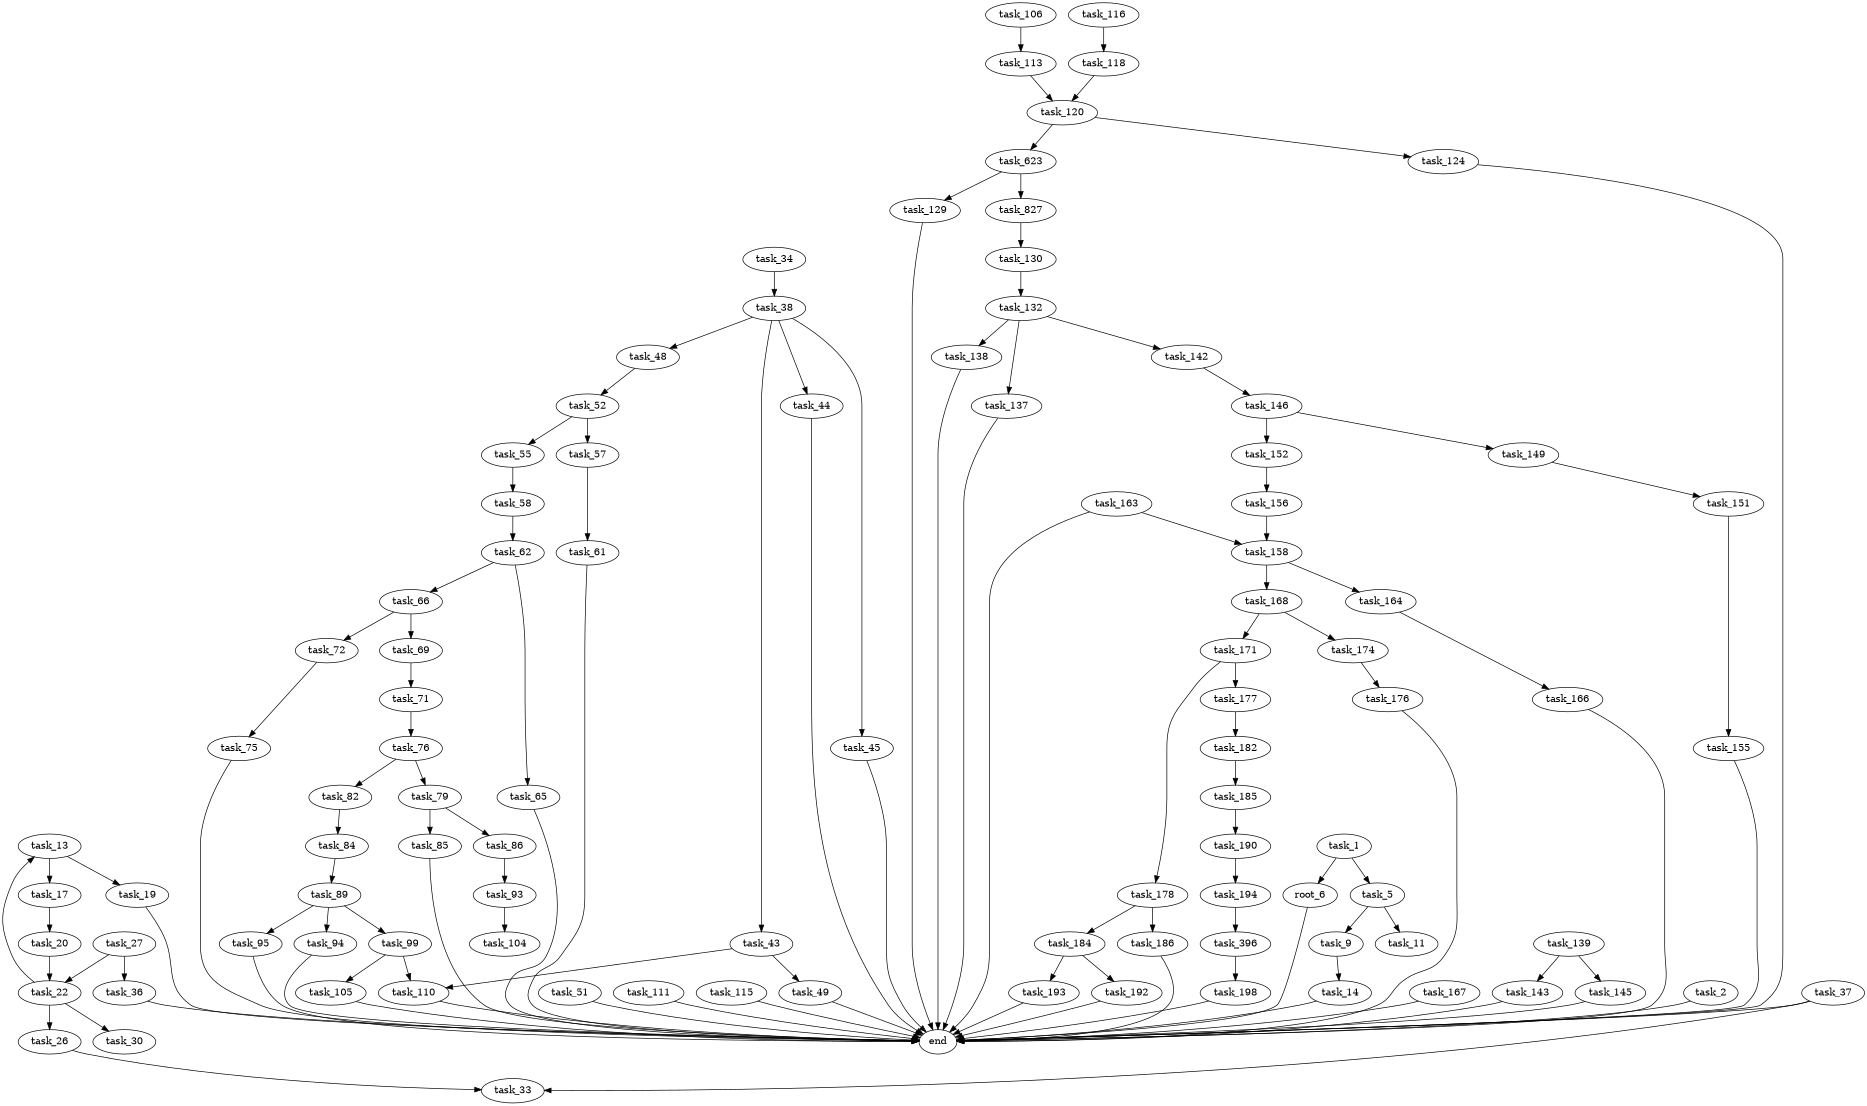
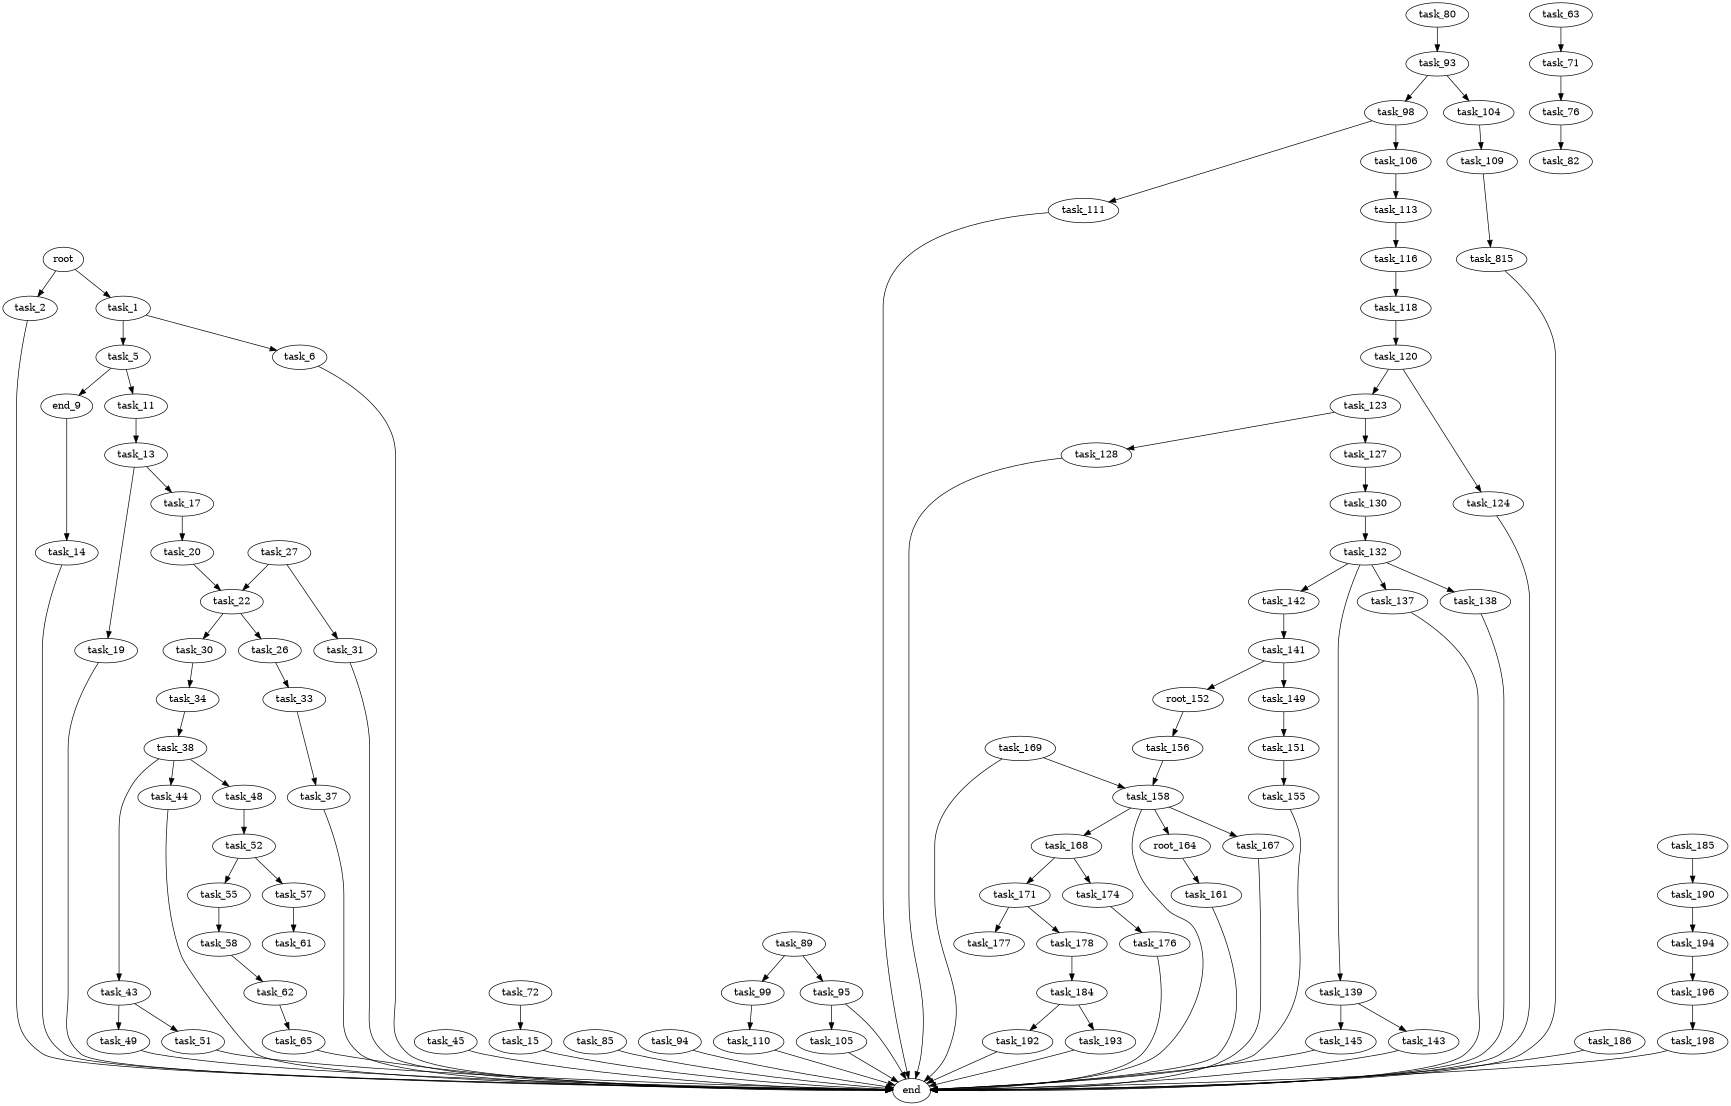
(1039, 86) -> (1396, 232)
none -> (1396, 113)
(1021, 162) -> (1365, 406)
none -> (1482, 162)
(925, 211) -> (1096, 455)
(1021, 211) -> (1365, 455)
none -> (63, 259)
(1267, 406) -> (1284, 651)
(1267, 455) -> (1188, 700)
(1117, 504) -> (1020, 748)
(862, 509) -> none
(411, 602) -> none
(1381, 602) -> (1175, 846)
(411, 651) -> (1561, 15)
none -> (192, 672)
(1568, 700) -> (1206, 895)
(239, 748) -> (520, 1042)
(1235, 748) -> none
none -> (1338, 768)
(430, 797) -> none
none -> (1200, 820)
(337, 846) -> none
(505, 846) -> (1437, 15)
(1310, 895) -> (300, 357)
(328, 916) -> none
(1153, 916) -> none
(3, 923) -> (136, 427)
(1235, 944) -> (1693, 993)
(1336, 944) -> (67, 406)
(369, 966) -> (832, 1014)
(593, 968) -> (153, 1015)
(541, 971) -> (1179, 1032)
(124, 993) -> (345, 651)
(732, 993) -> (1492, 259)
(1182, 1072) -> (306, 745)
